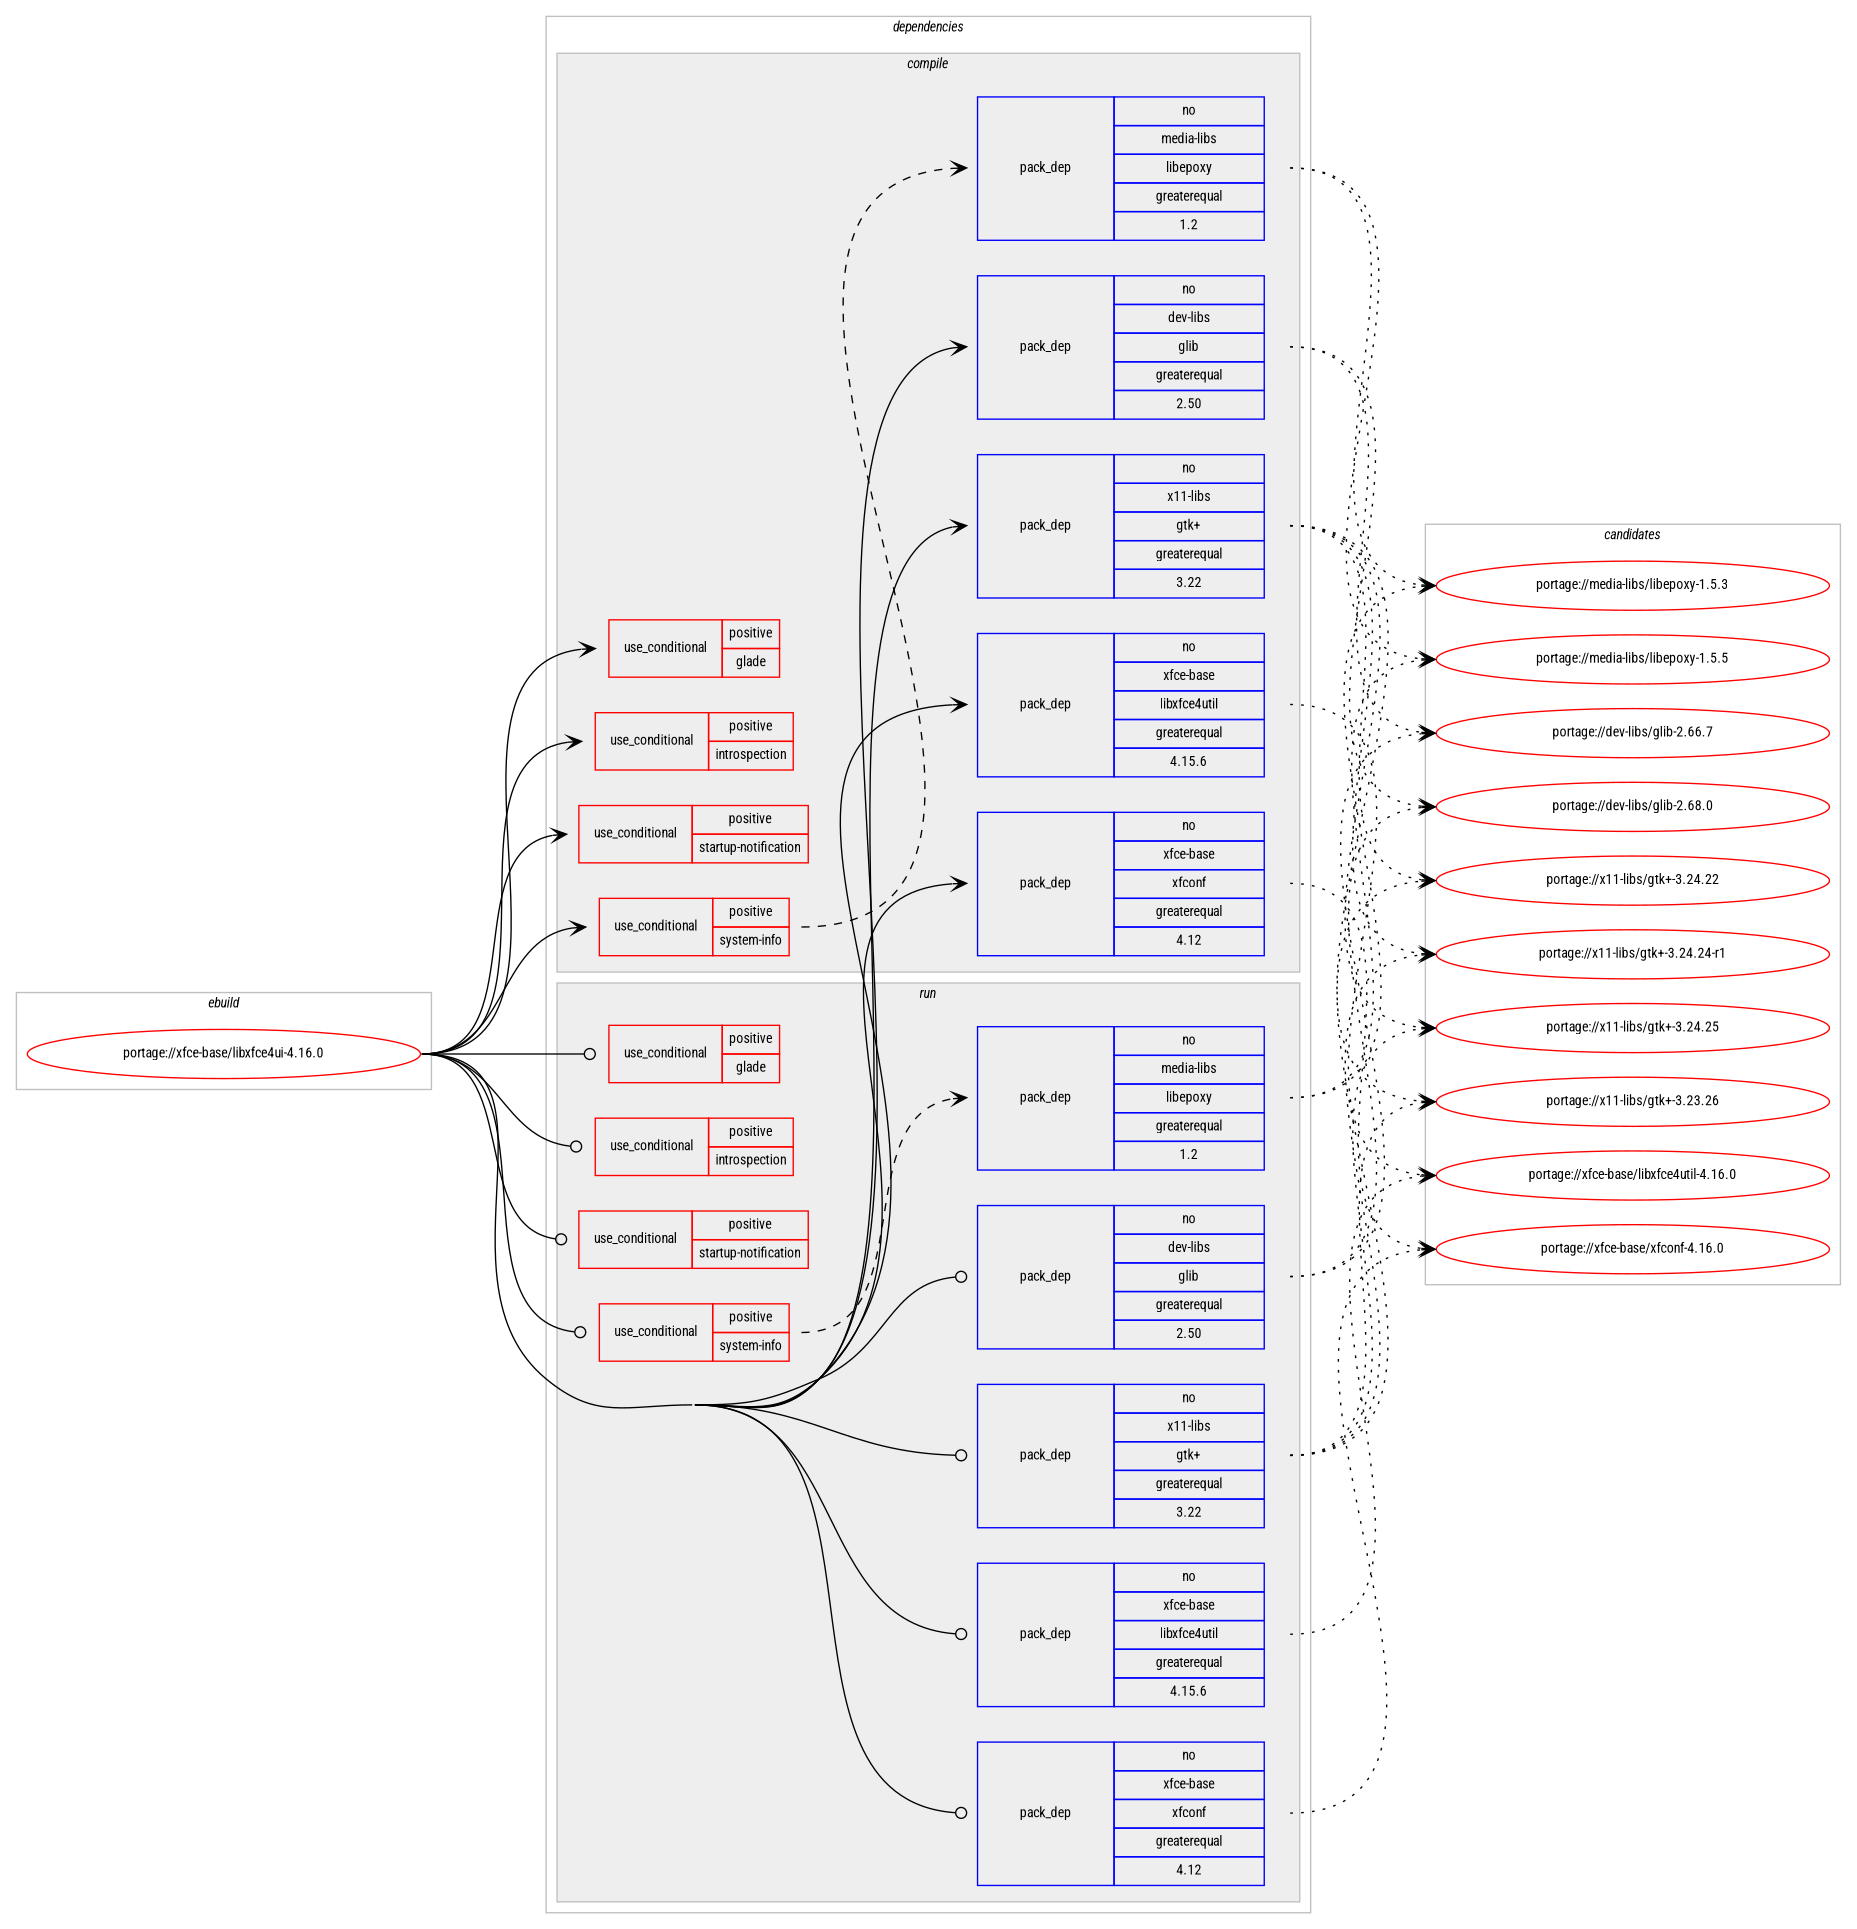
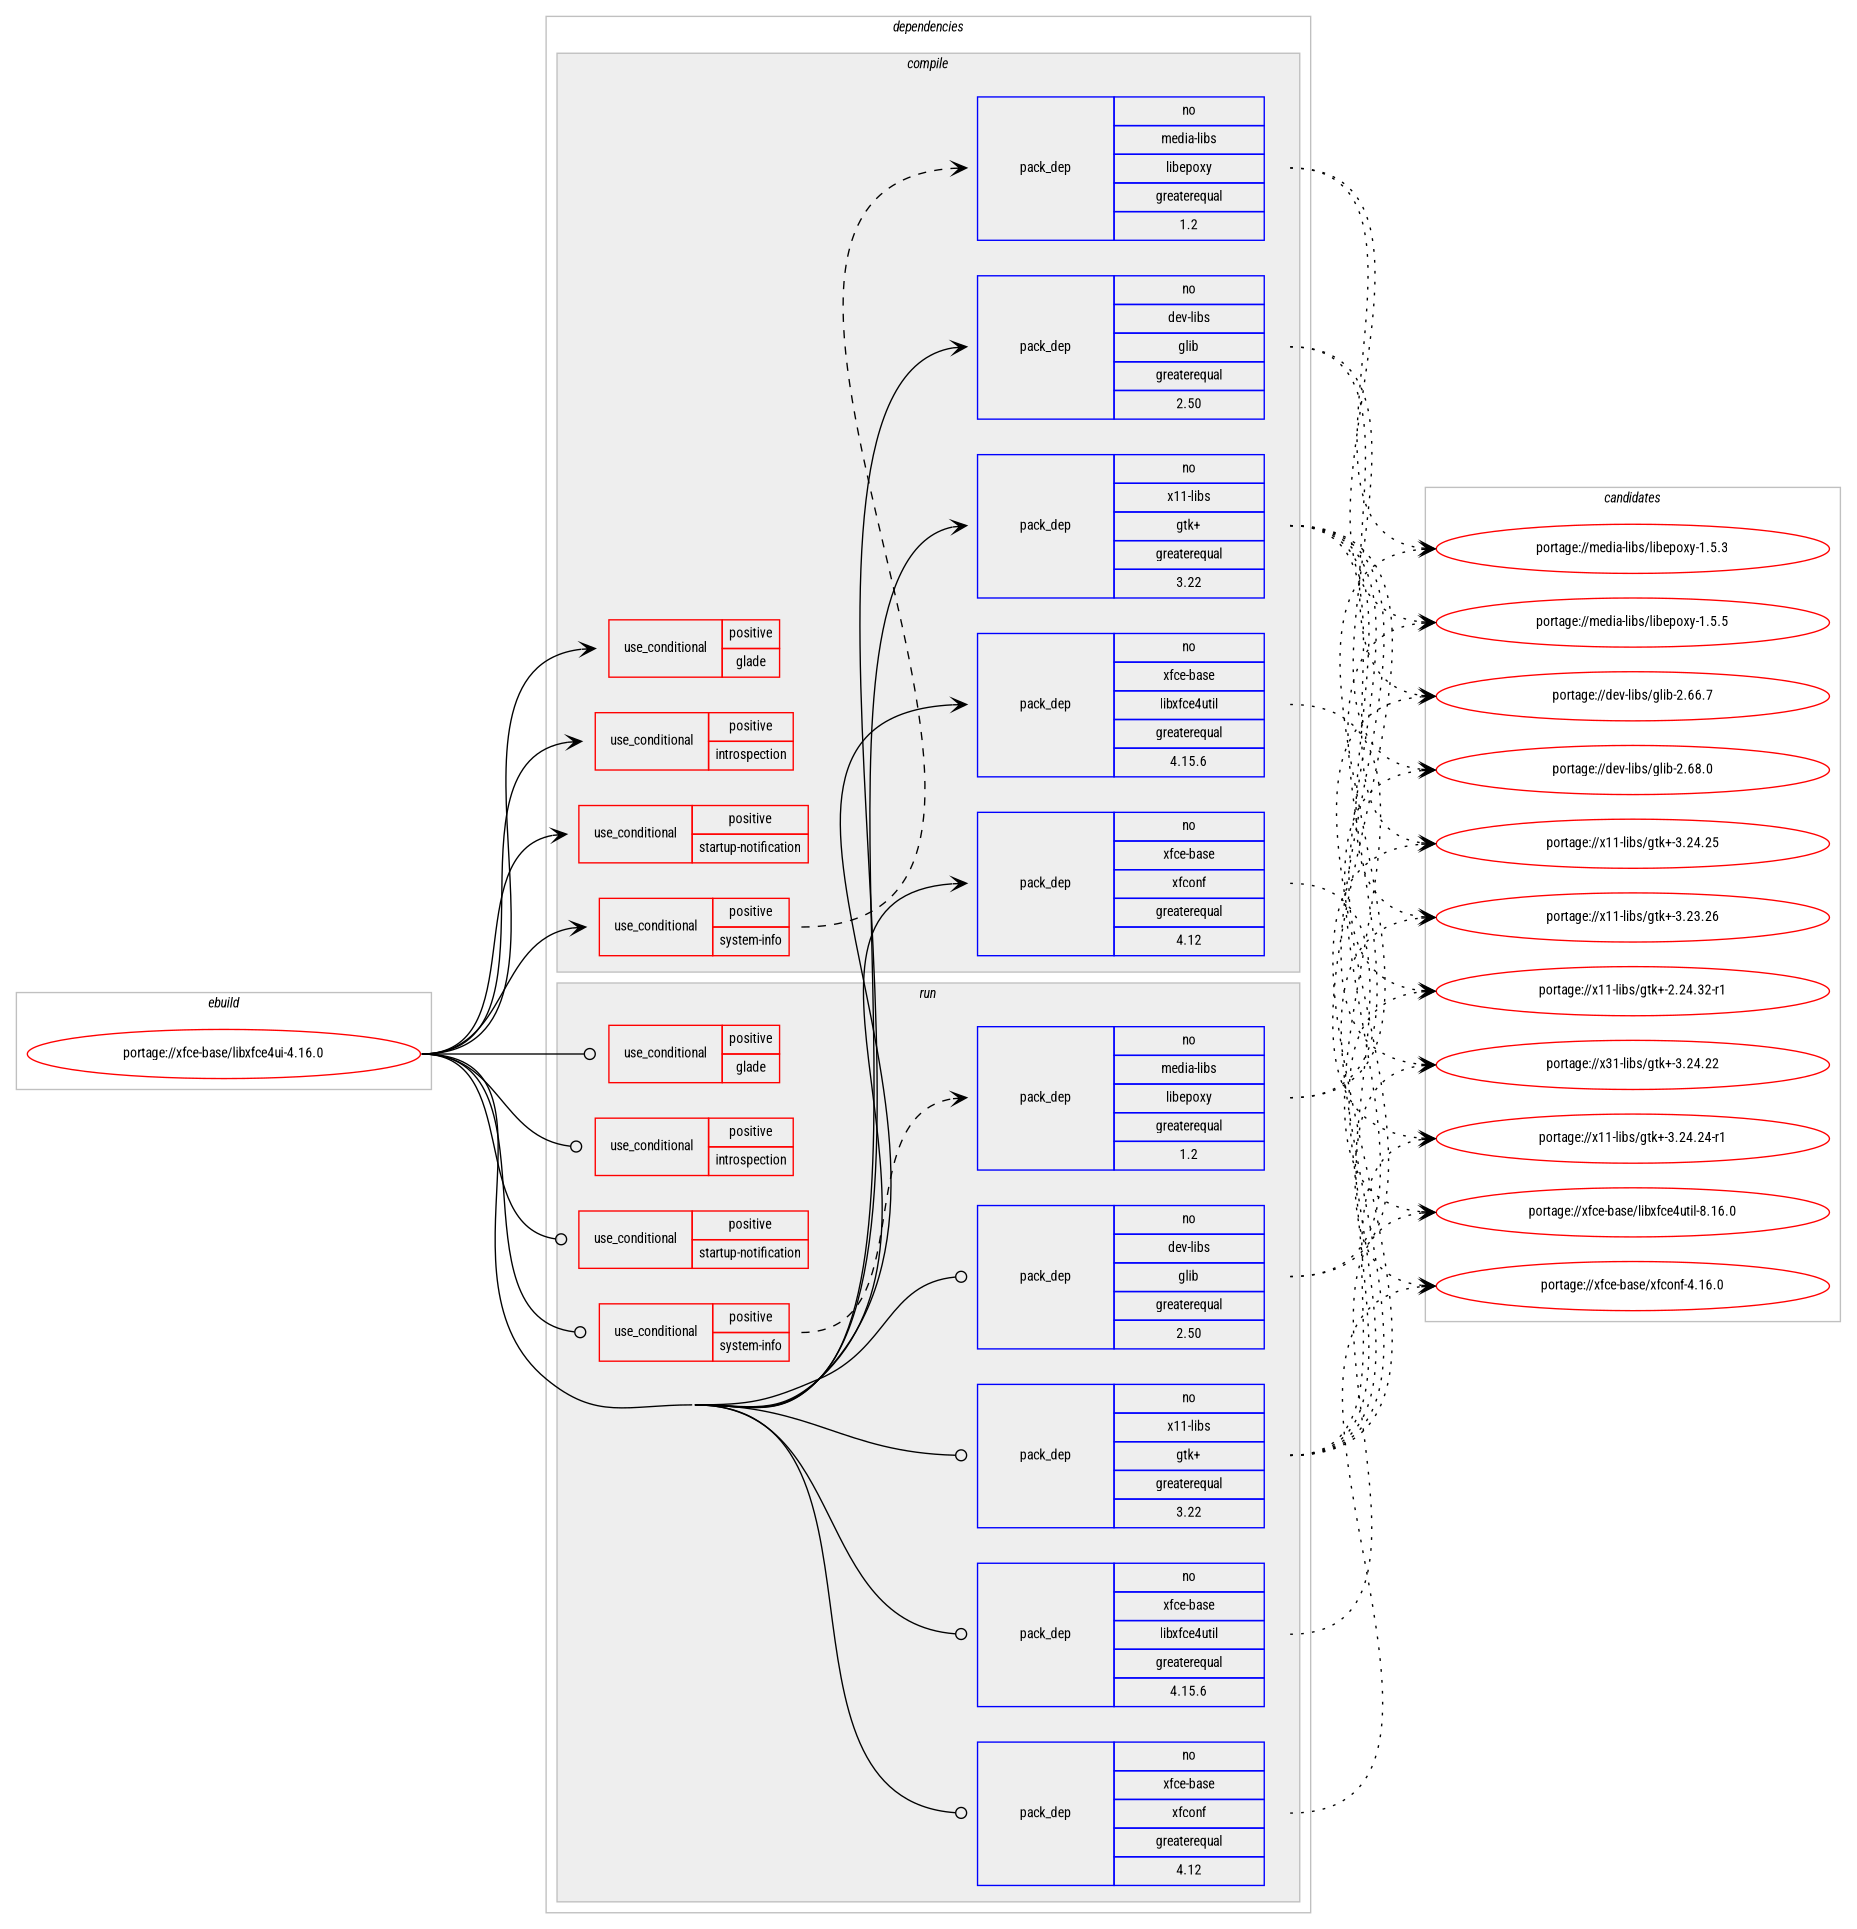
(1633, 881) -> (1633, 1065)
none -> (1633, 991)
(1633, 1176) -> (1633, 1212)
